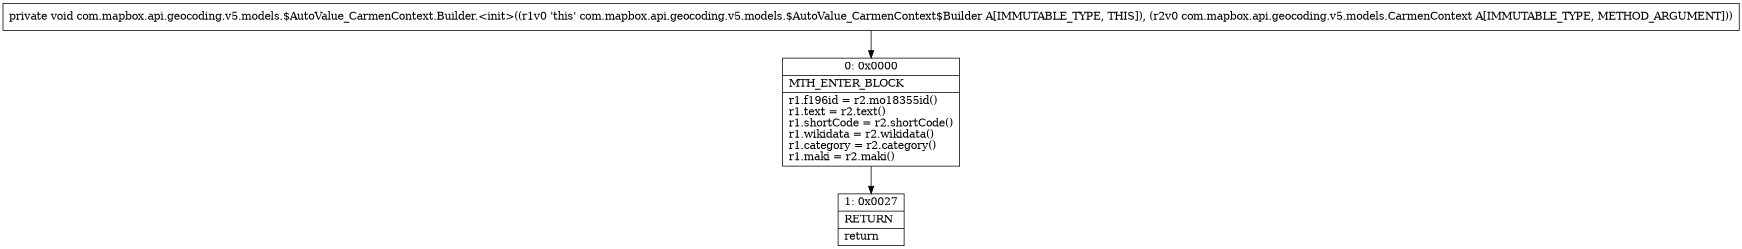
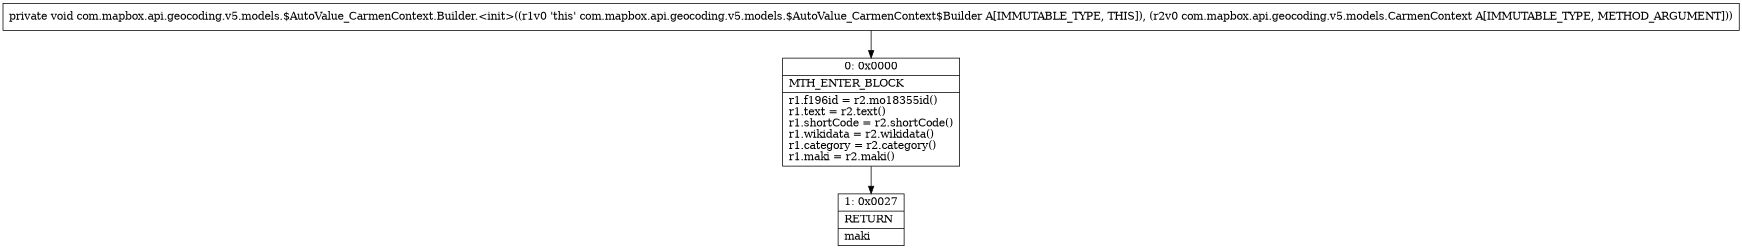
(861, 237) -> (857, 237)
